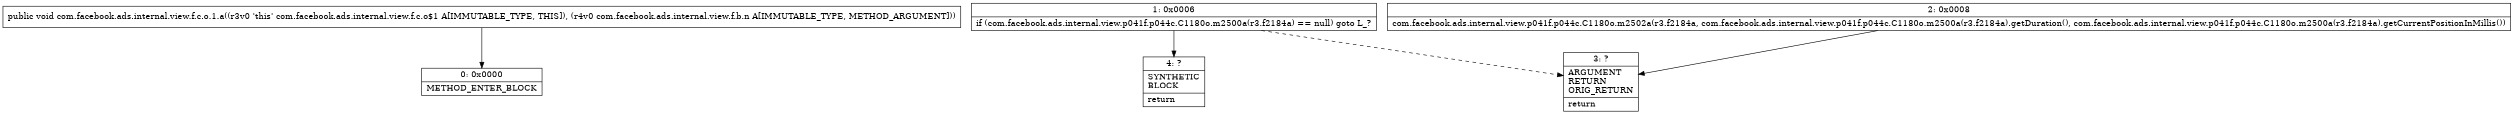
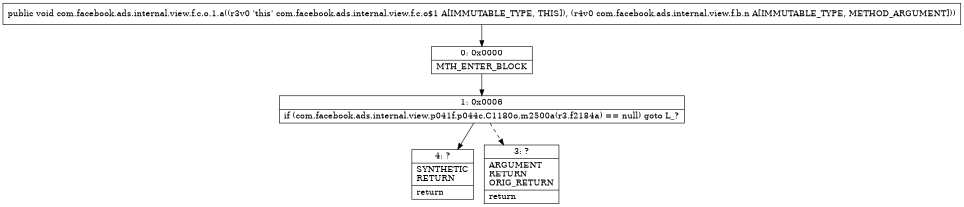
(1949, 17) -> none
none -> (482, 82)
(1163, 86) -> (436, 179)
(482, 88) -> (482, 67)
